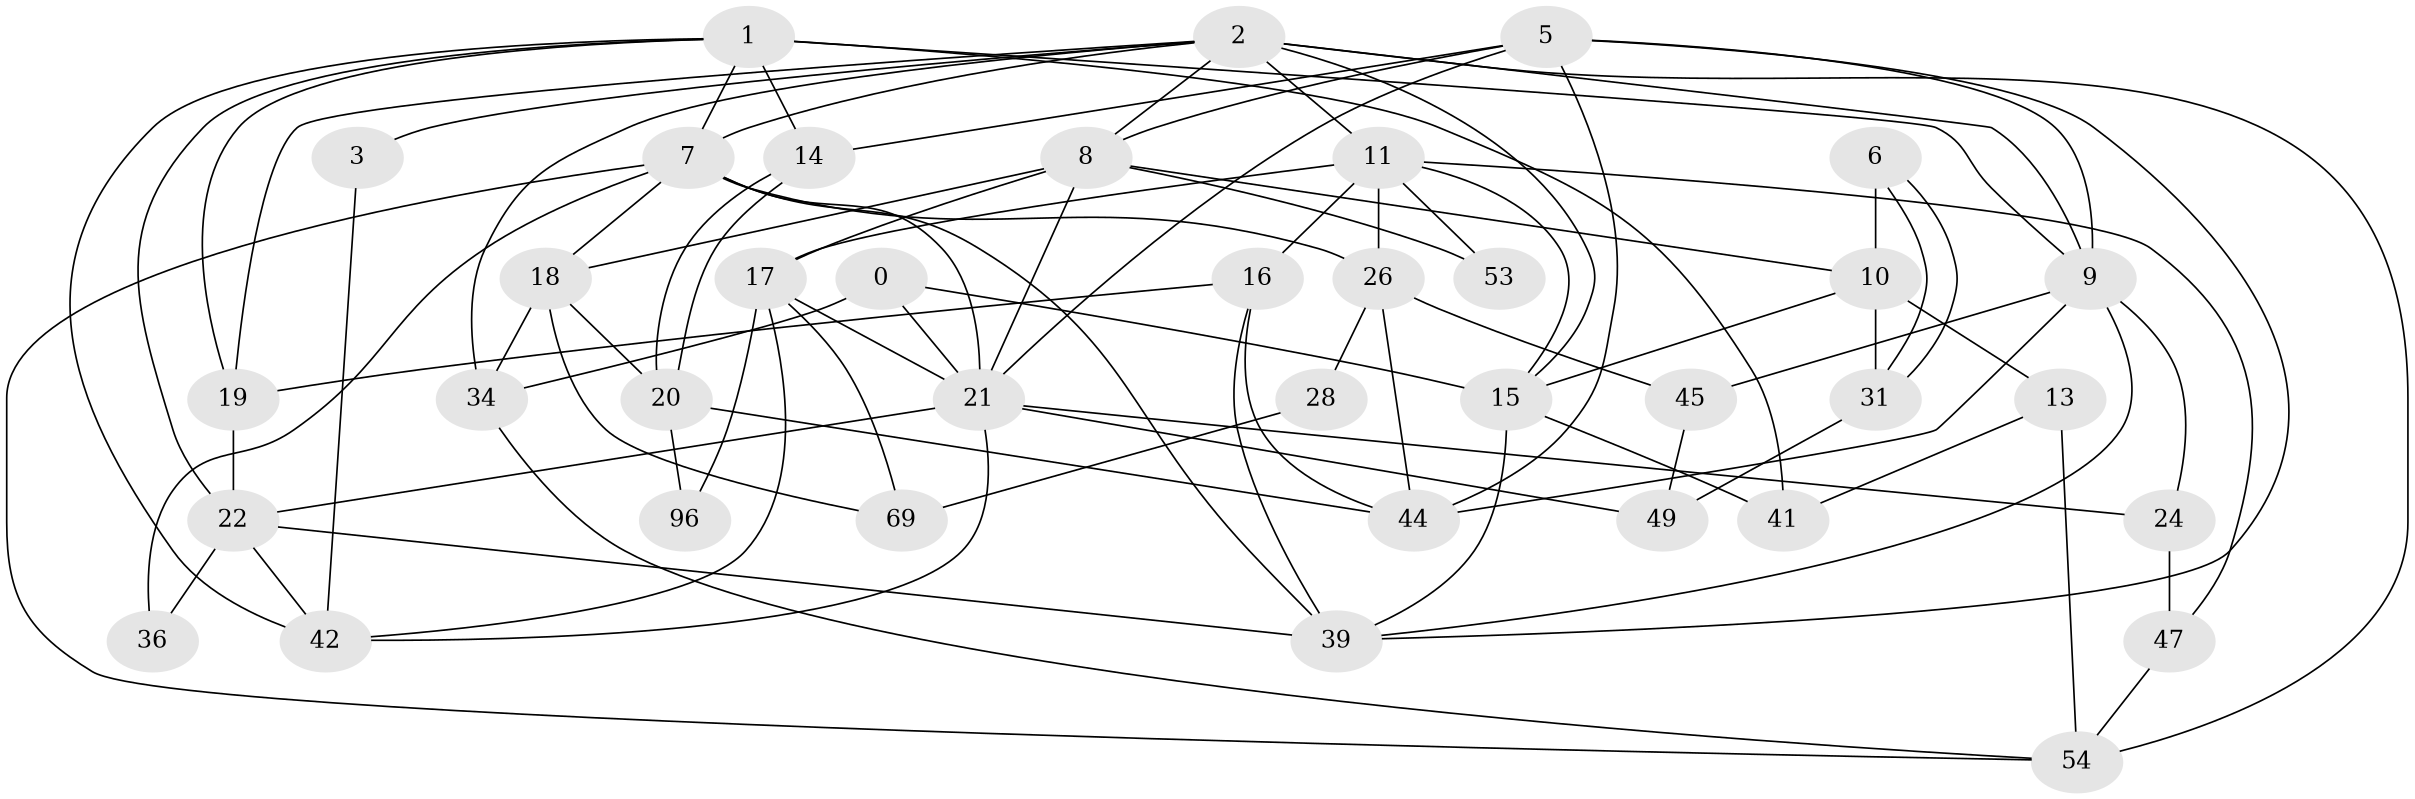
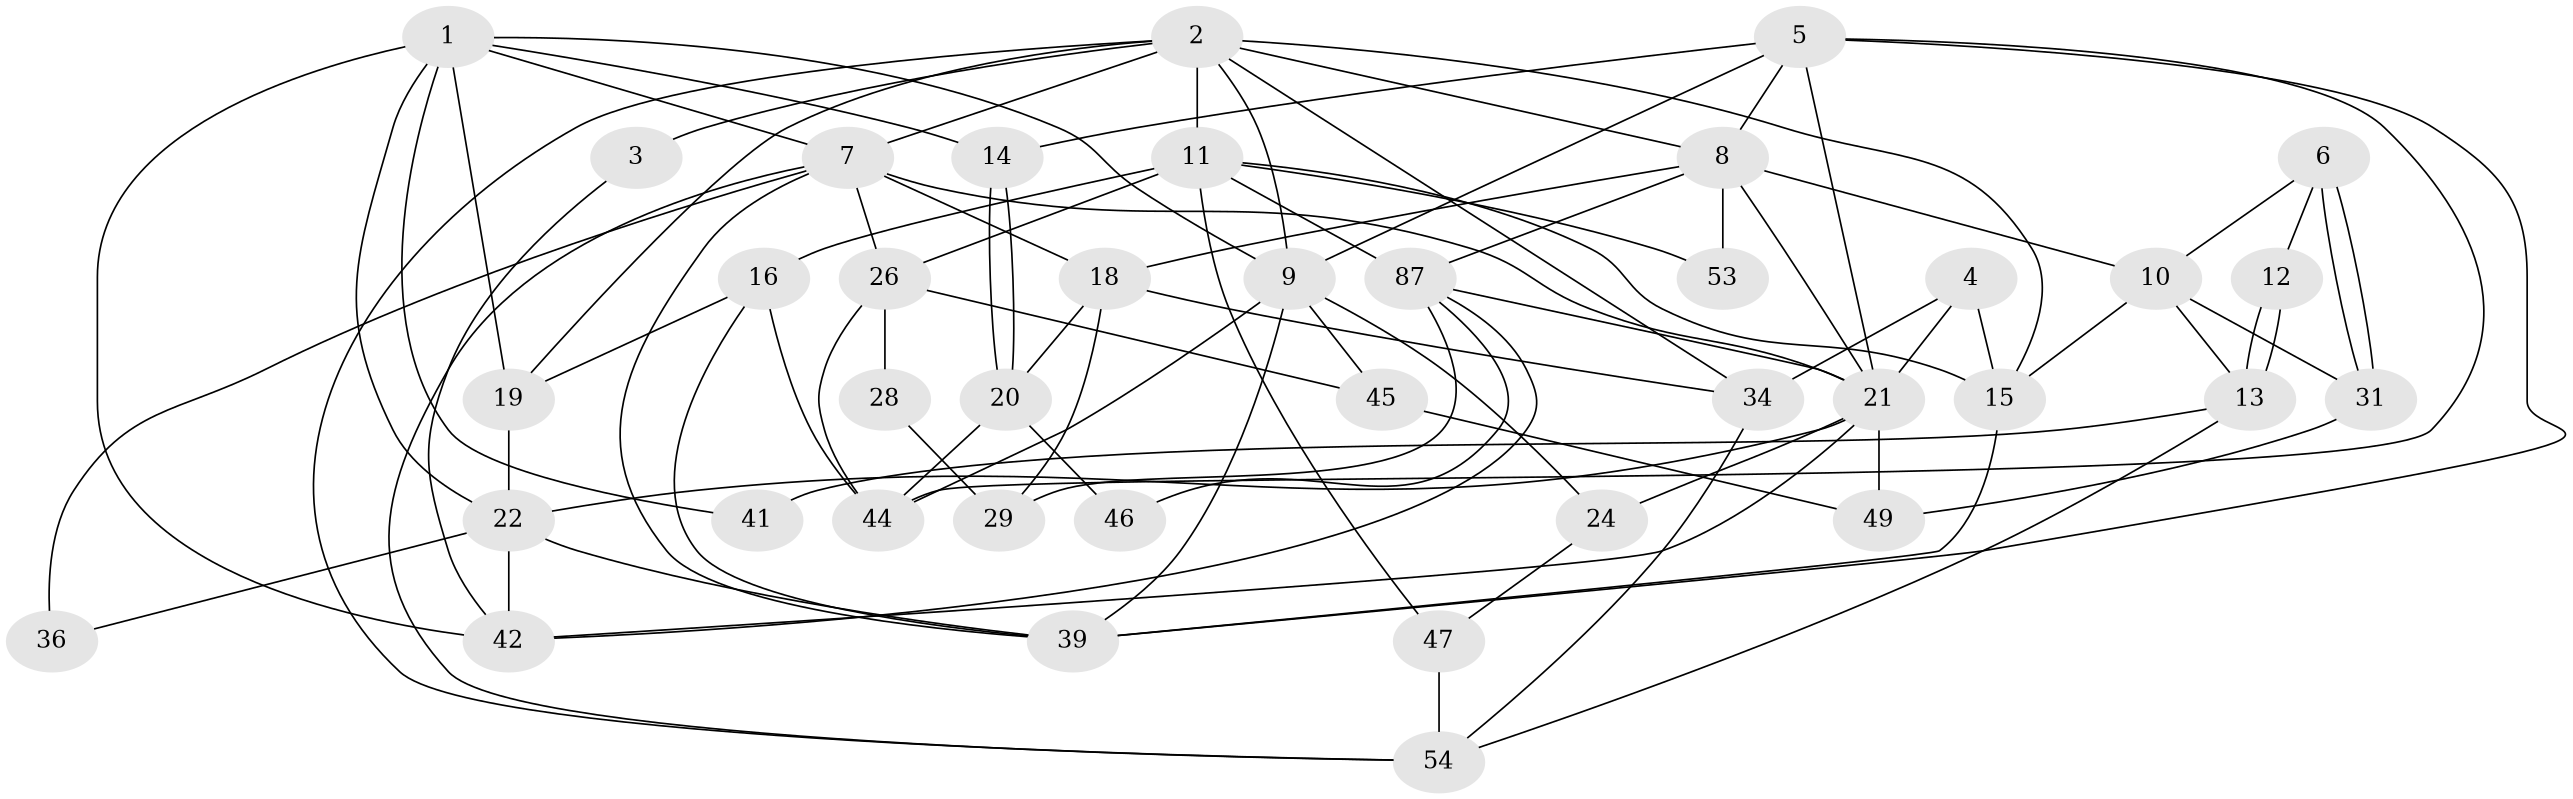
(761, 279) -> (1410, 279)
(882, 279) -> (1971, 279)
none -> (2277, 279)
(1642, 456) -> none
(685, 521) -> (1120, 521)
(902, 521) -> (999, 521)
